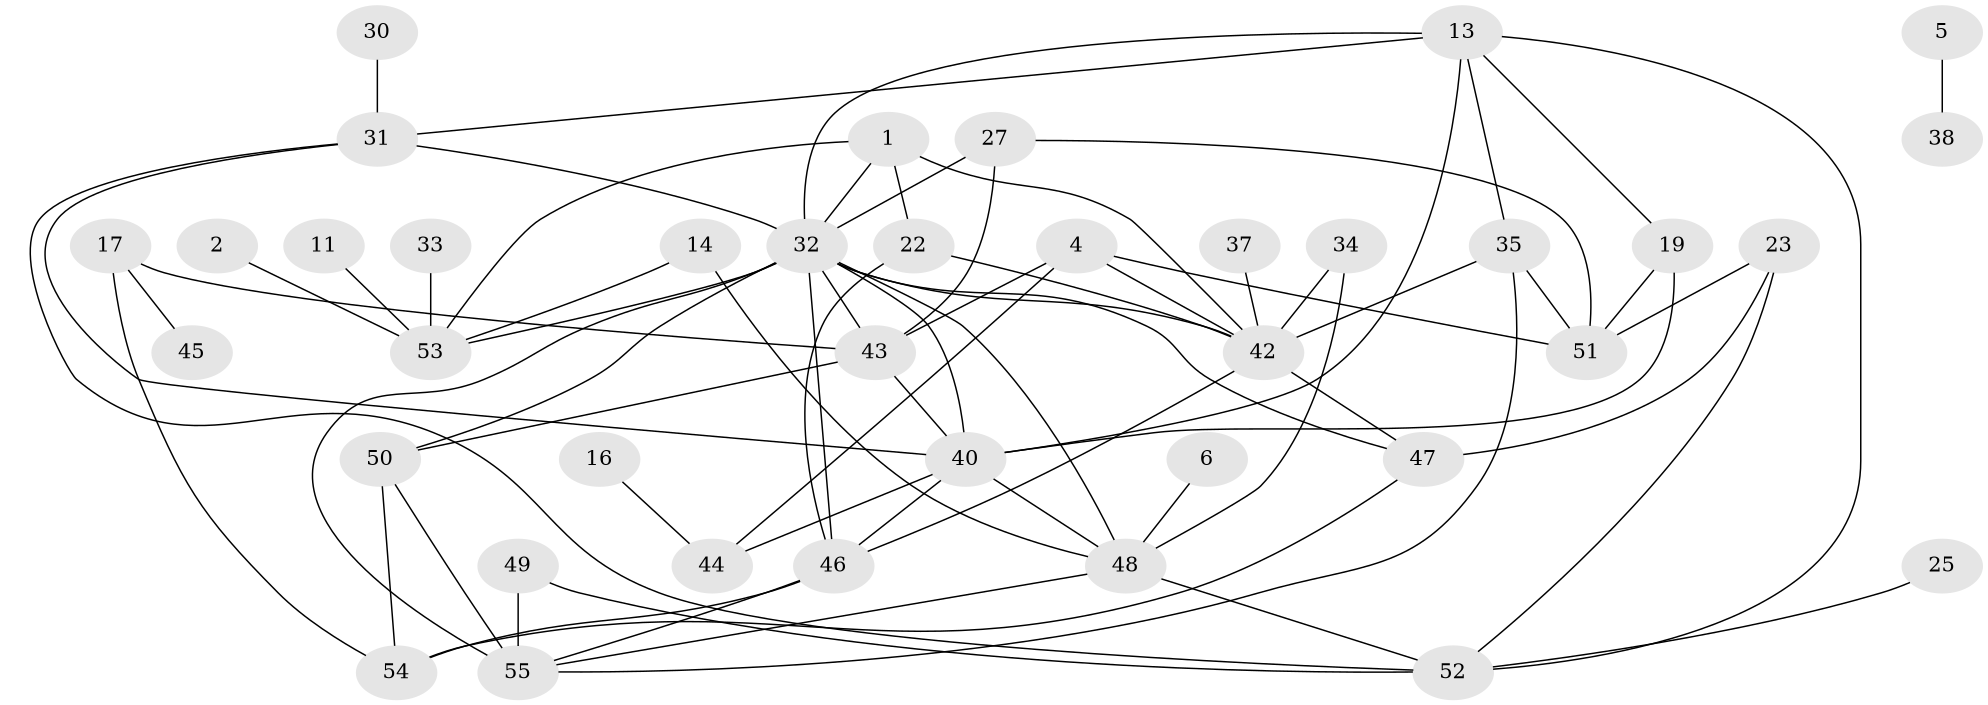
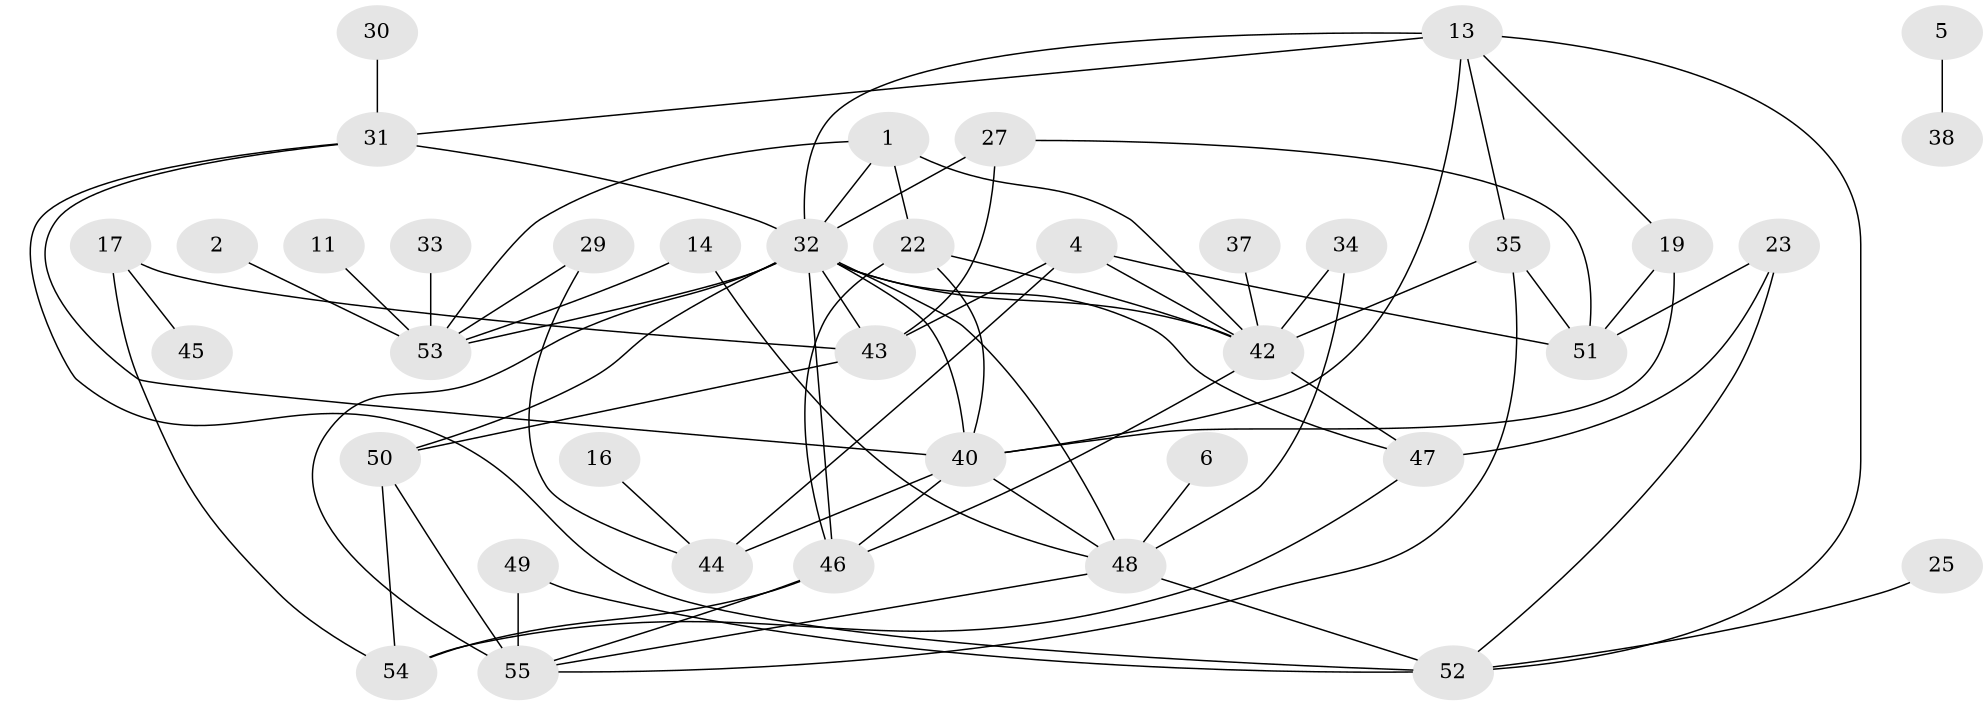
none -> (594, 246)
(921, 406) -> (984, 362)
